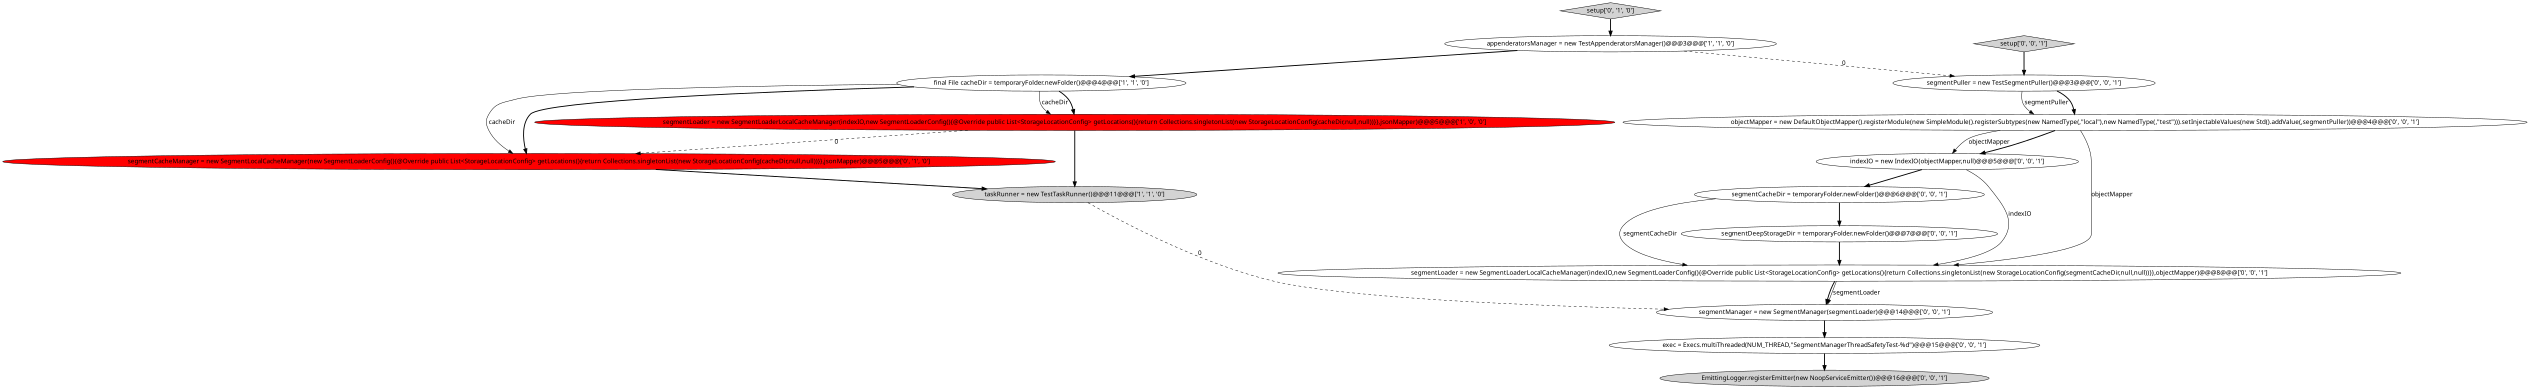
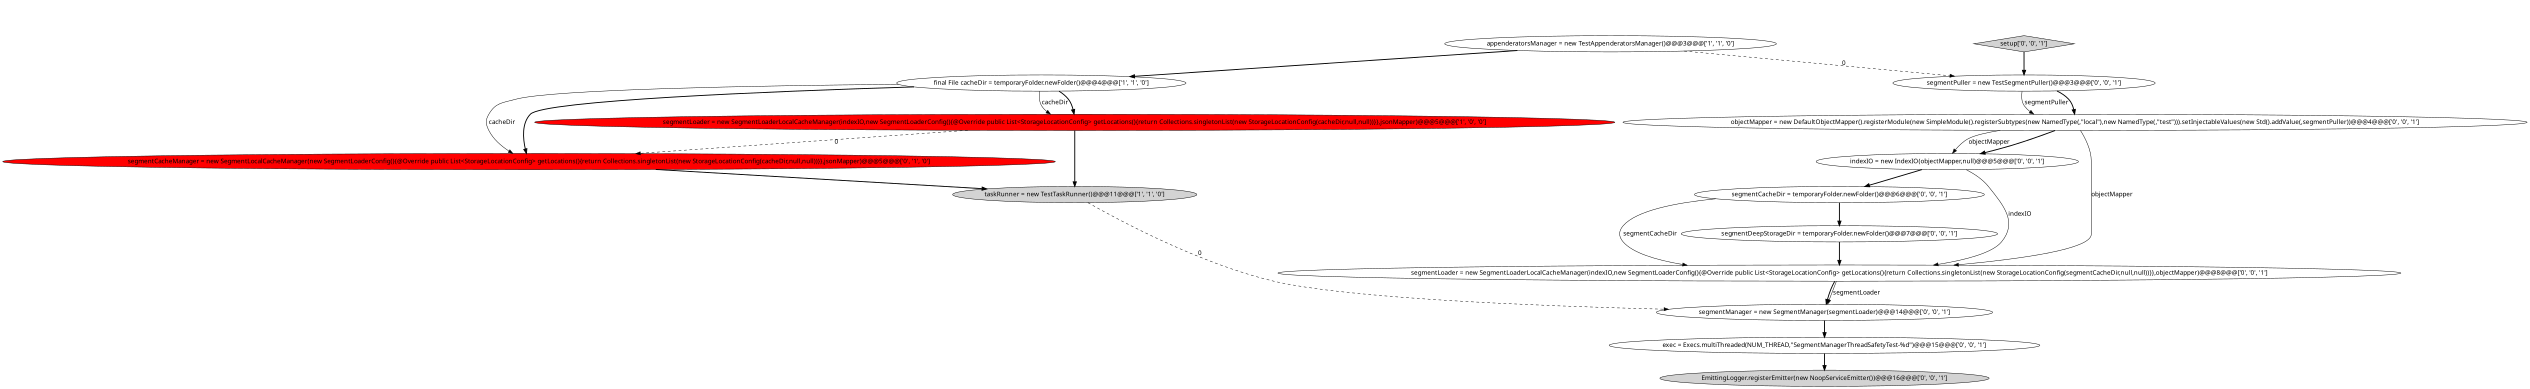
(1611, 11) -> none
